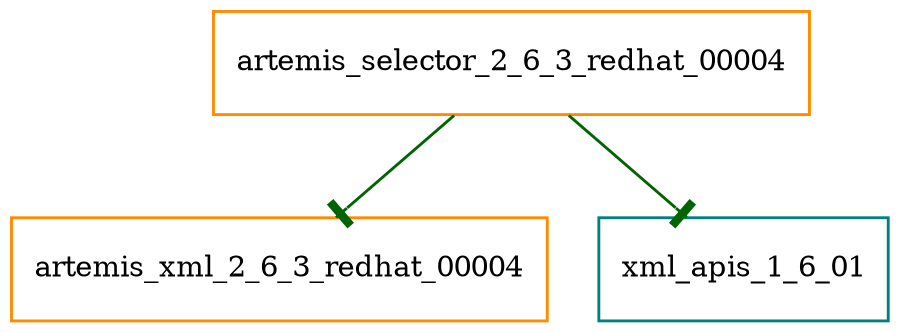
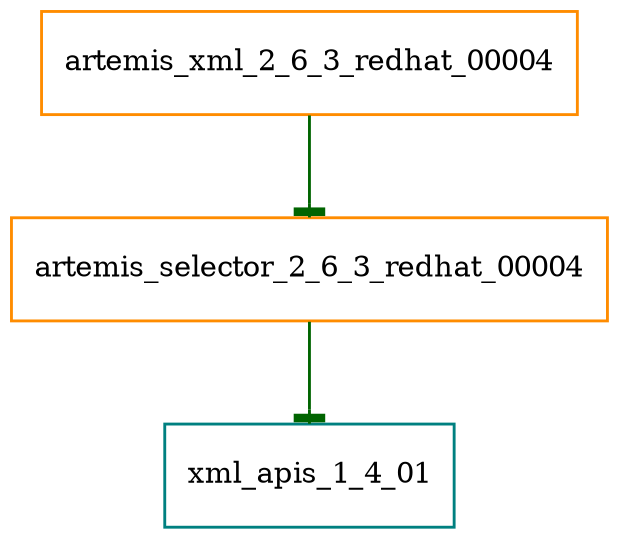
(401, 162) -> (309, 159)
(744, 269) -> (309, 476)
